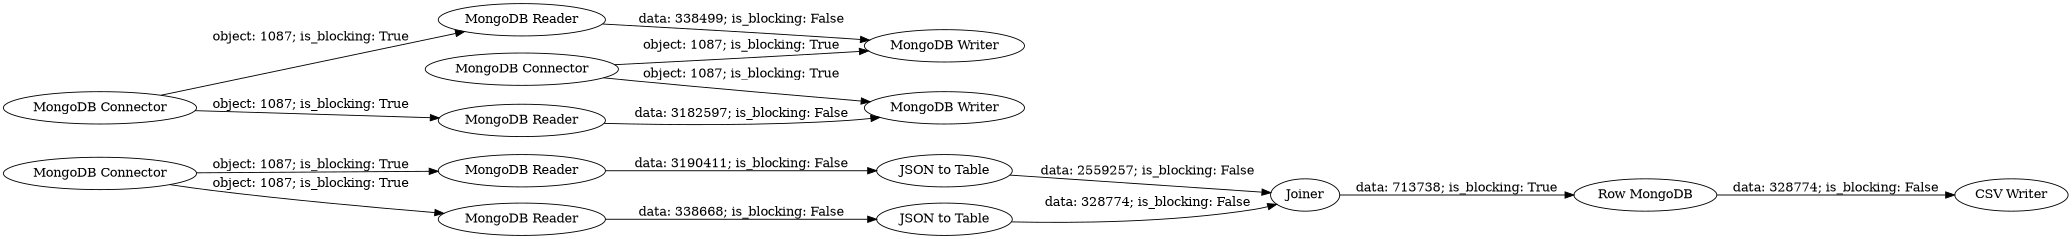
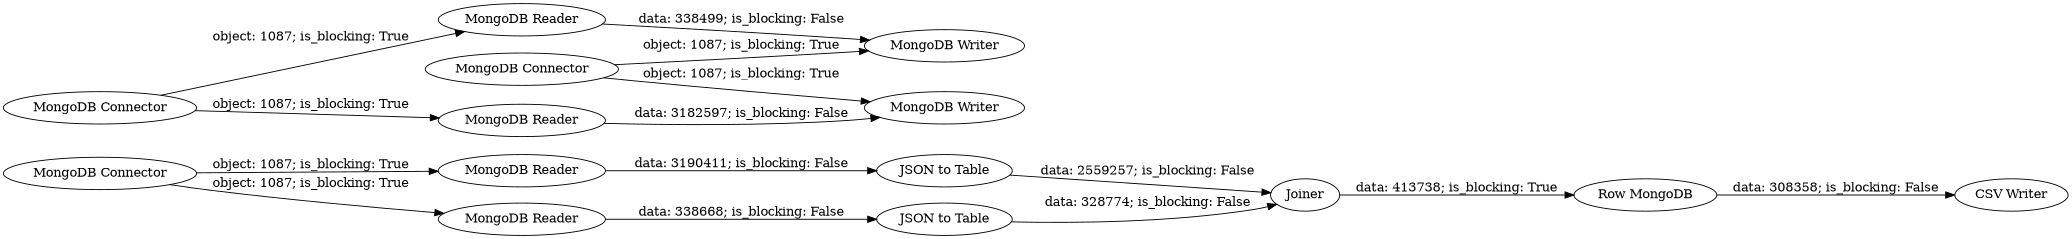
(1457, 188) -> (1457, 188)
(1836, 188) -> (1836, 188)
